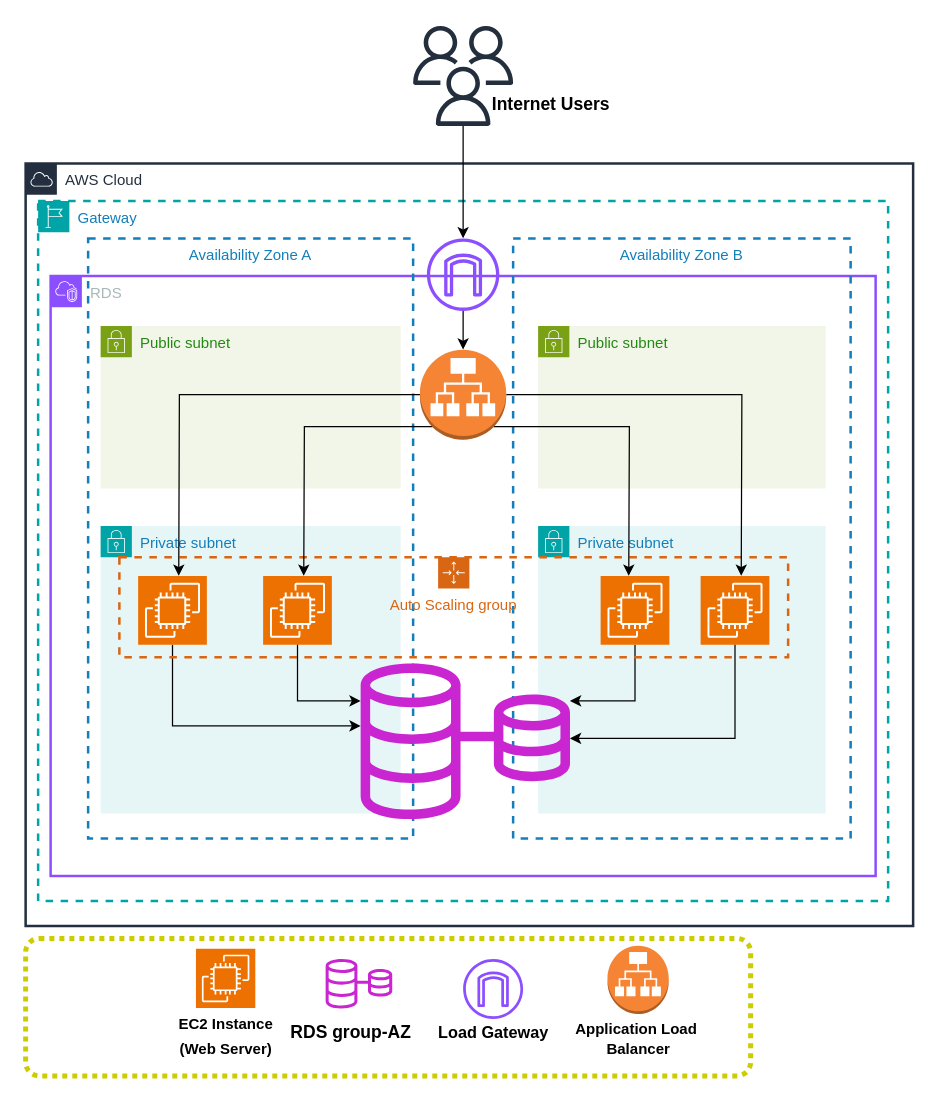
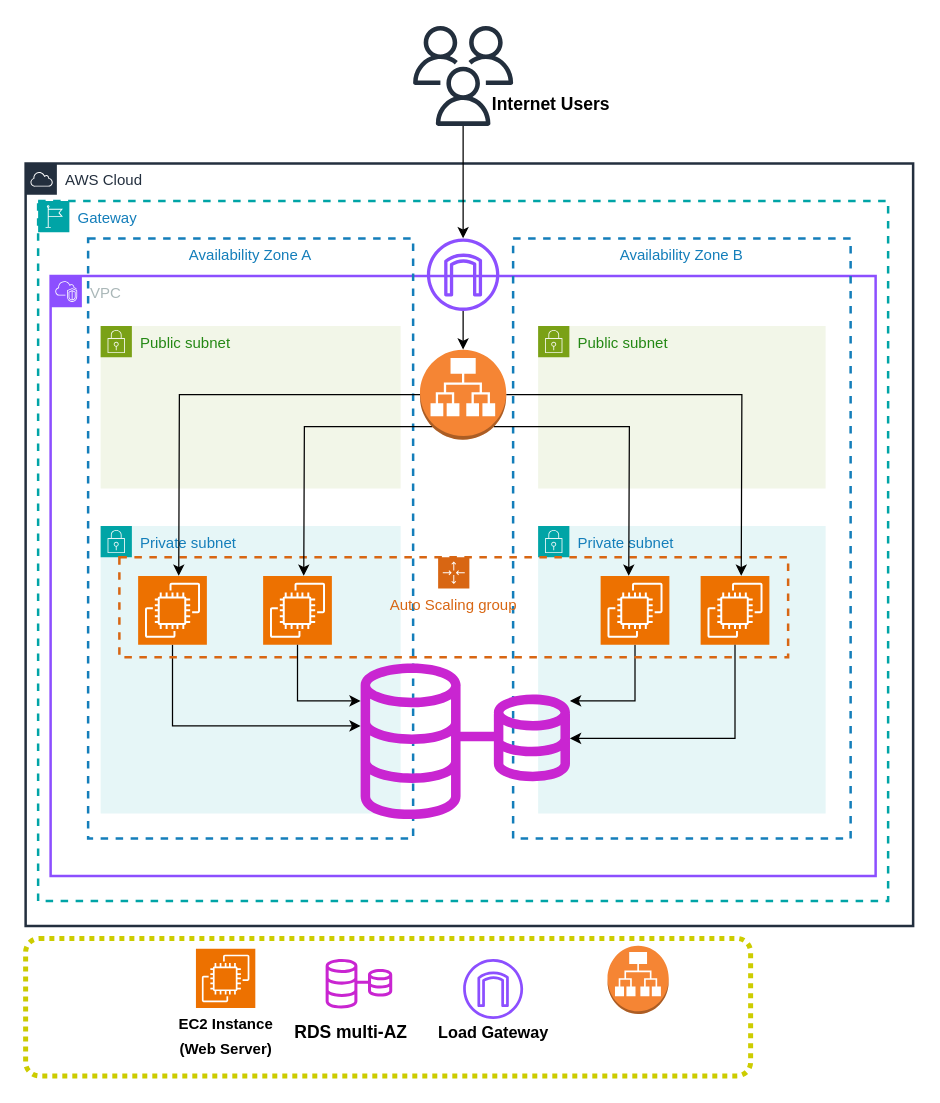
(103, 293) -> (103, 293)
(351, 1028) -> (351, 1028)
(638, 1034) -> none
